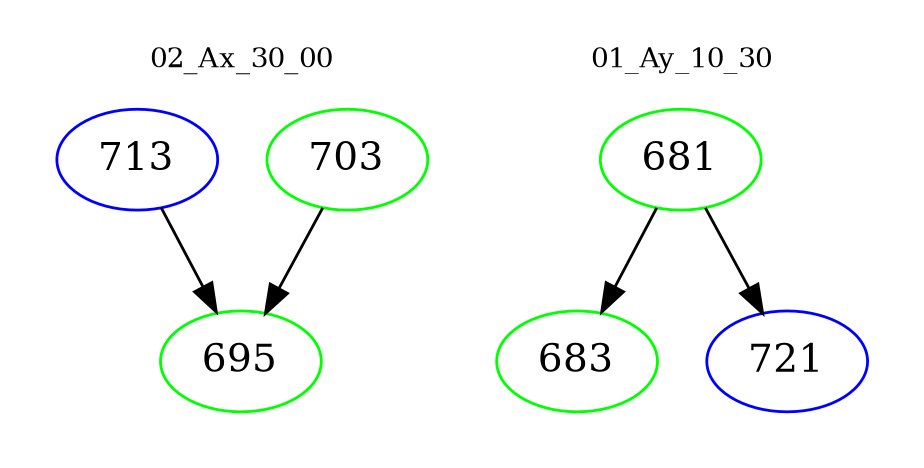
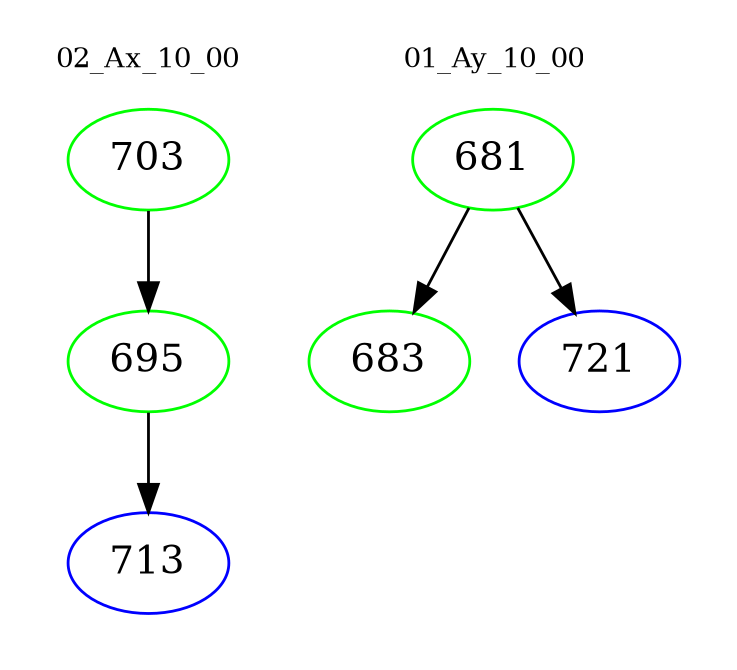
(242, 60) -> (148, 60)
(682, 60) -> (494, 60)
(182, 247) -> (148, 448)
